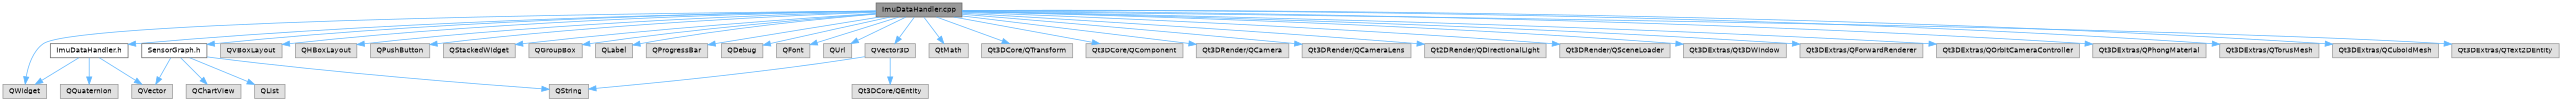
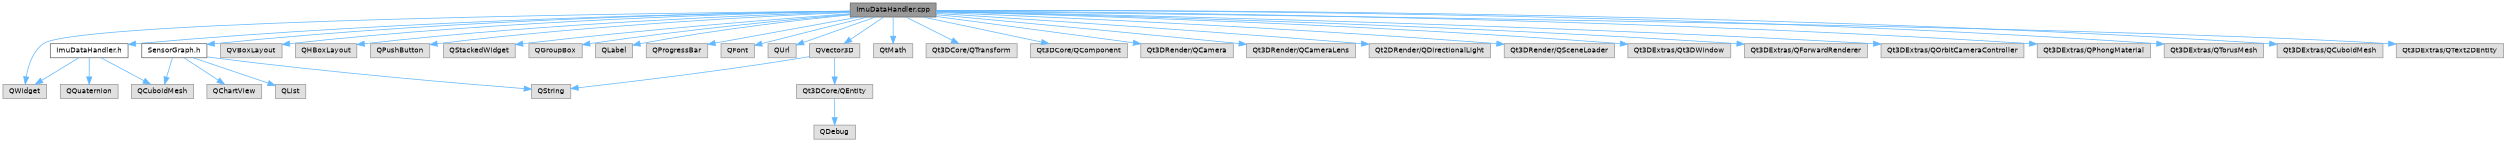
(830, 30) -> (835, 108)
(152, 91) -> (162, 91)
